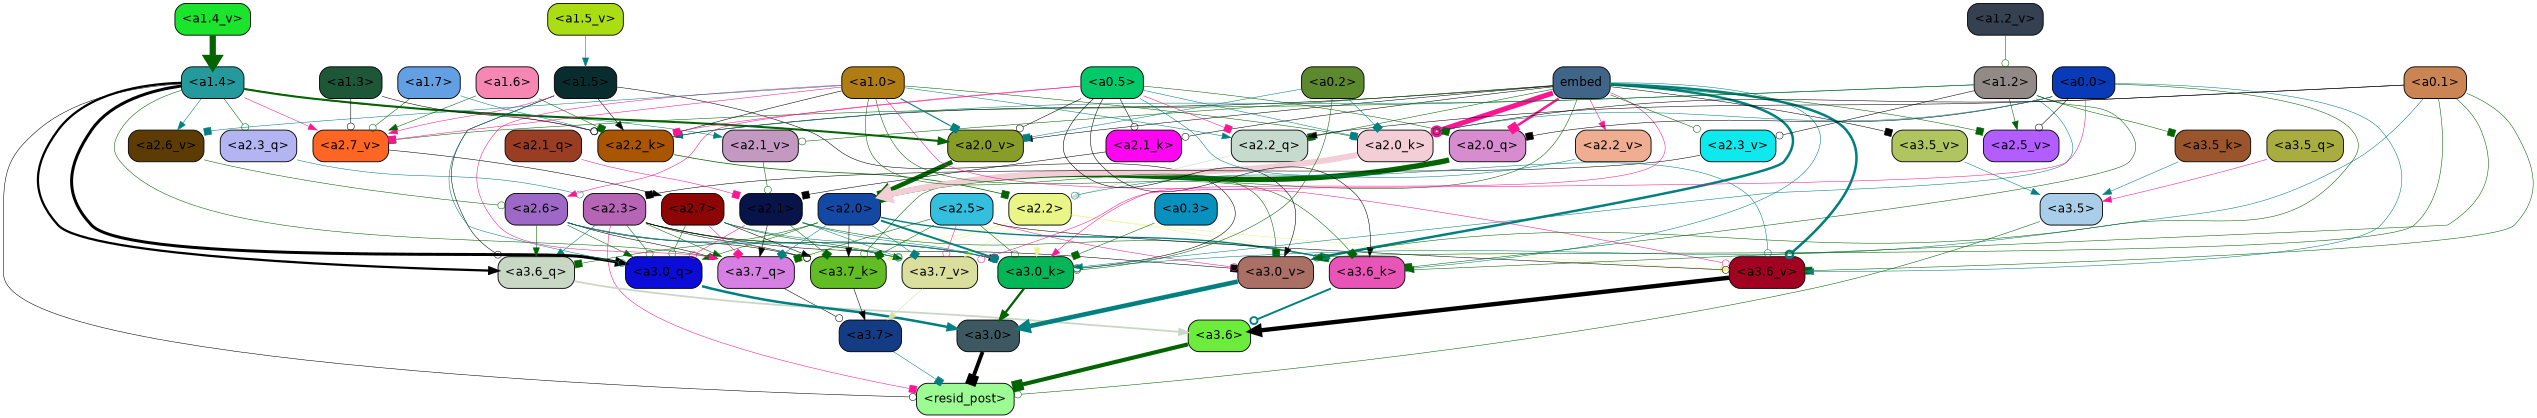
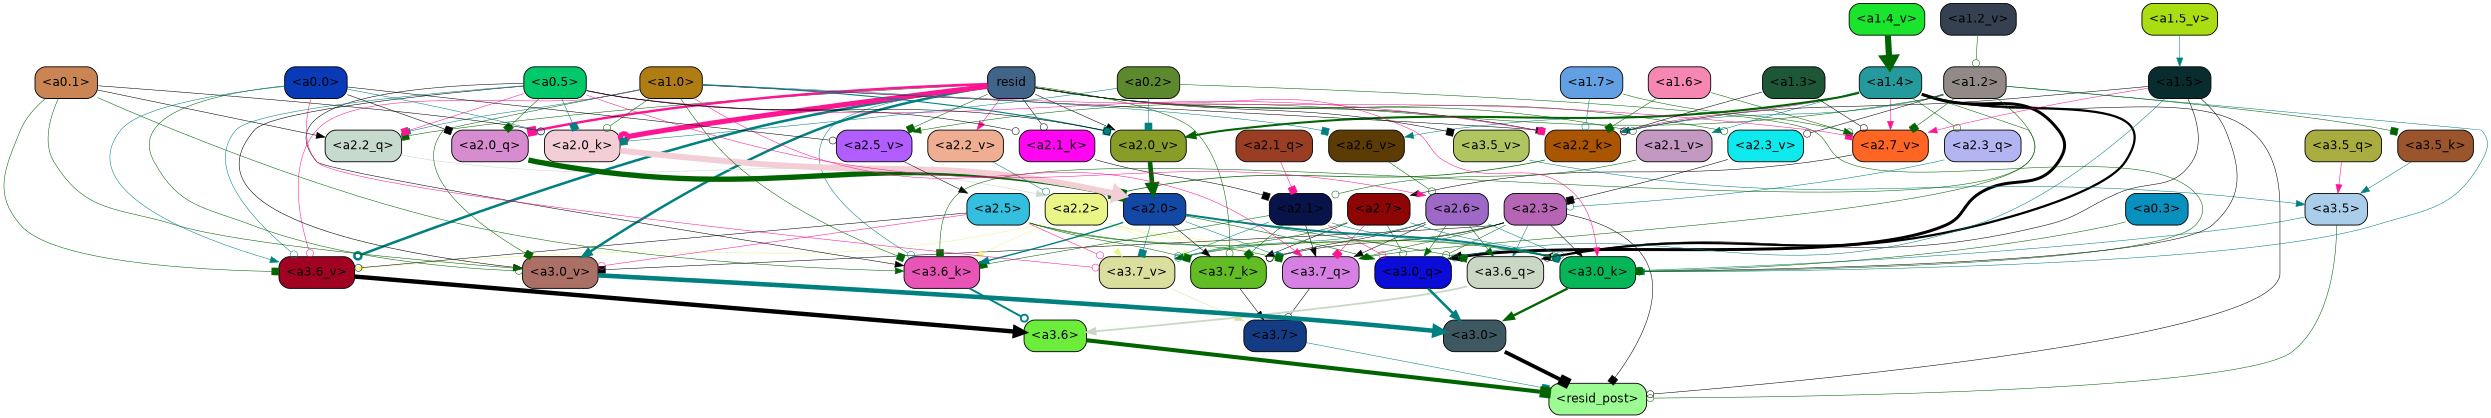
(1582, 83) -> (1011, 83)
none -> (932, 176)
(1770, 254) -> (1991, 252)
(725, 344) -> (1652, 280)
